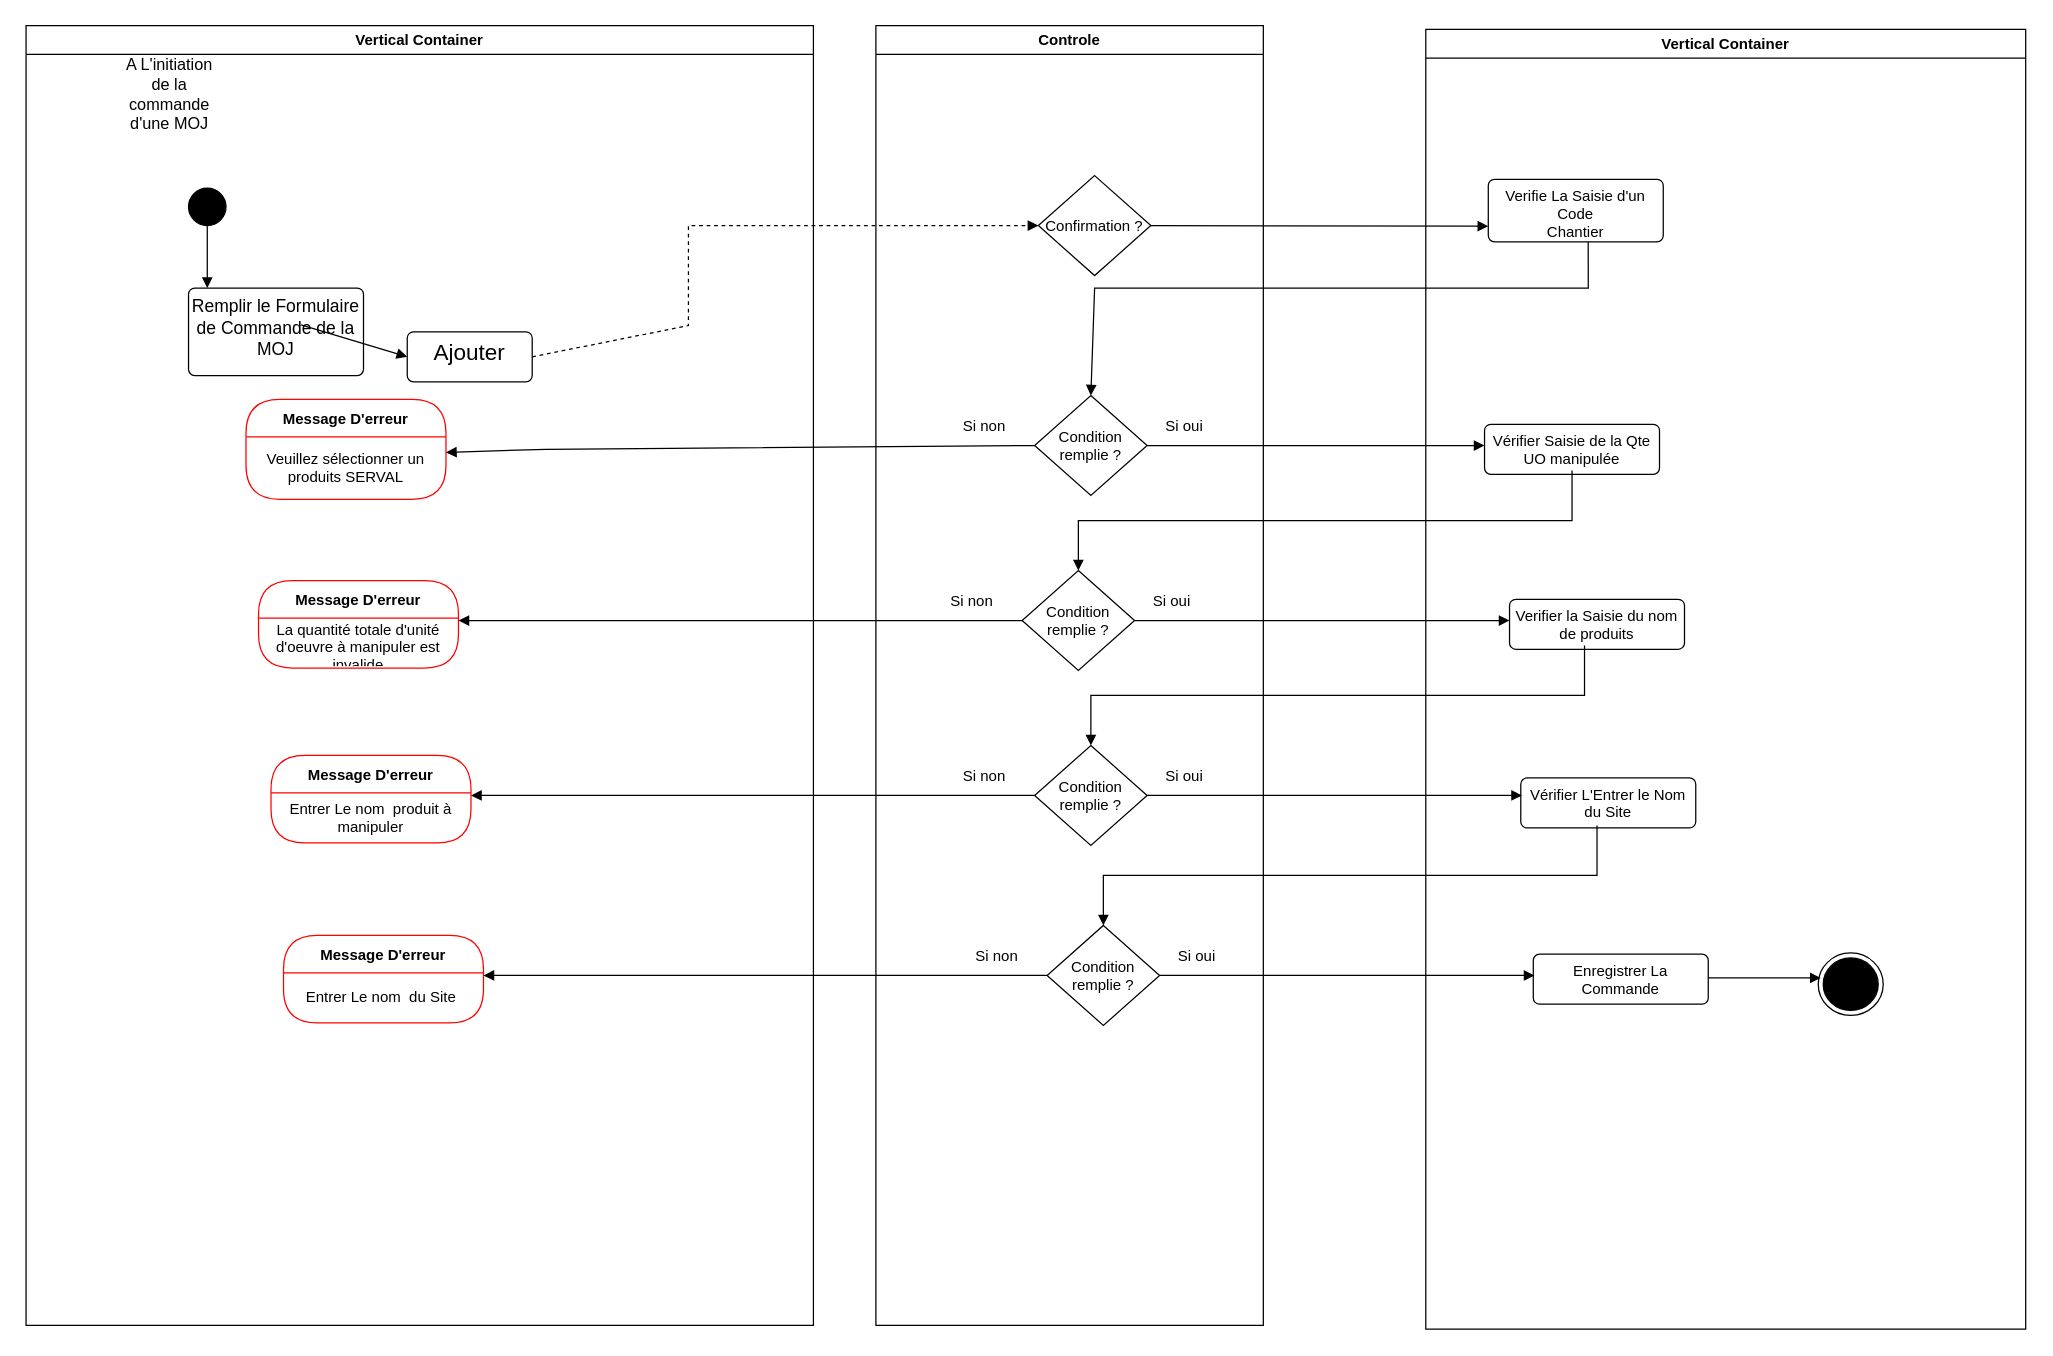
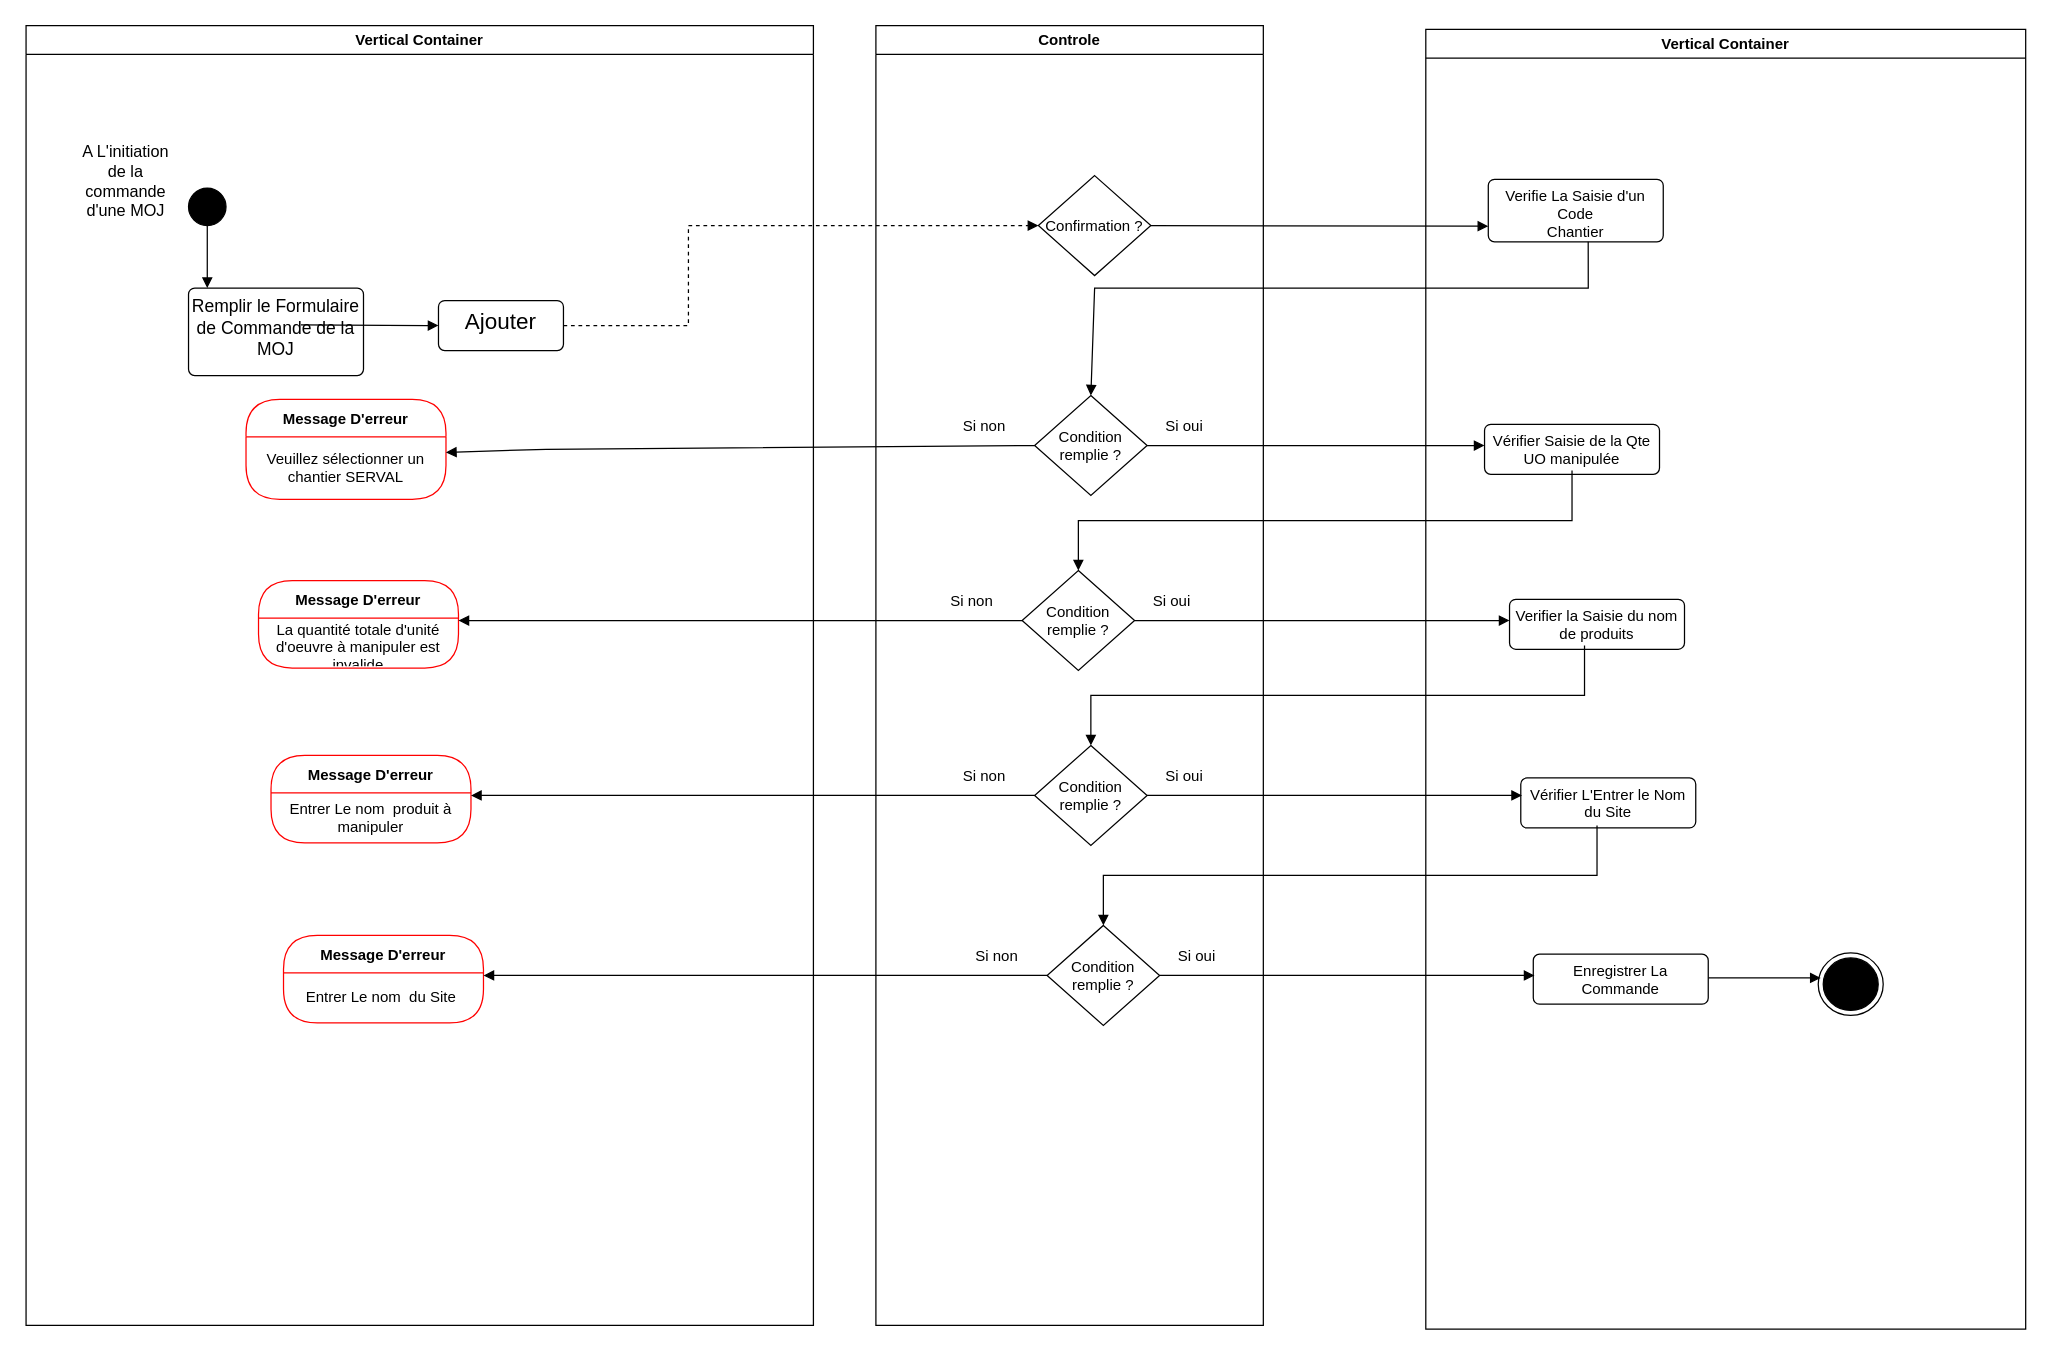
(169, 94) -> (126, 182)
(469, 357) -> (501, 326)
(346, 468) -> (346, 468)
